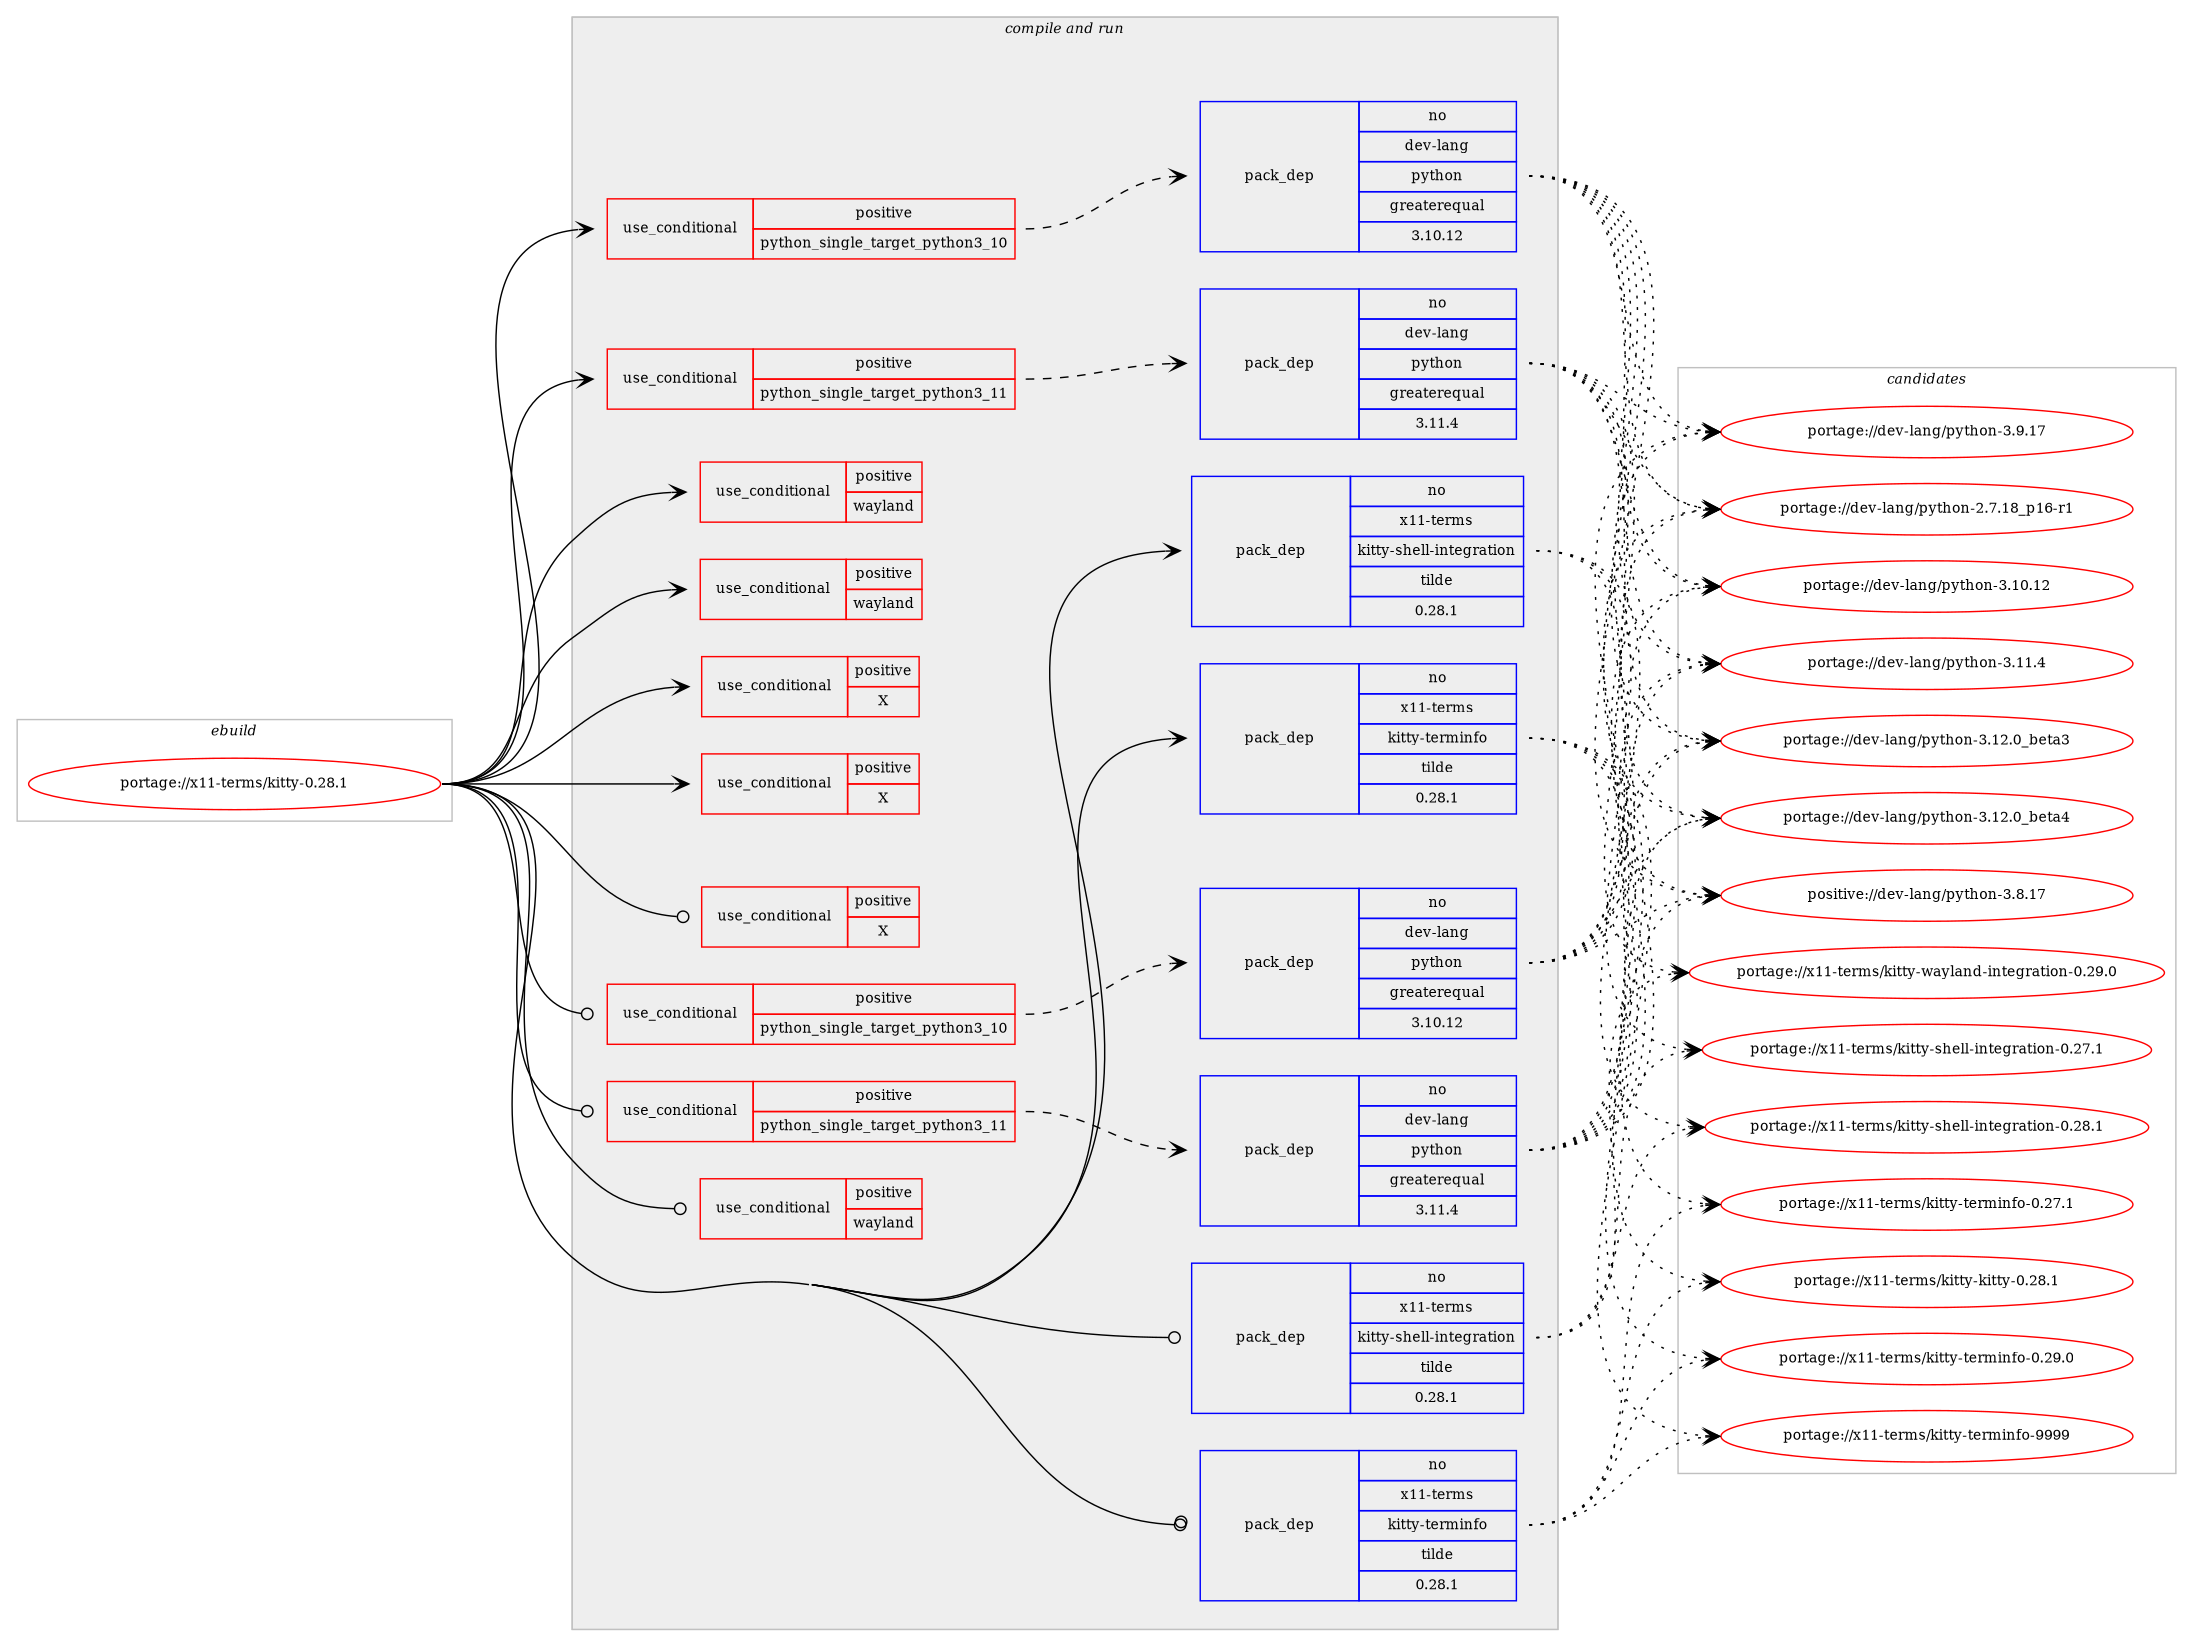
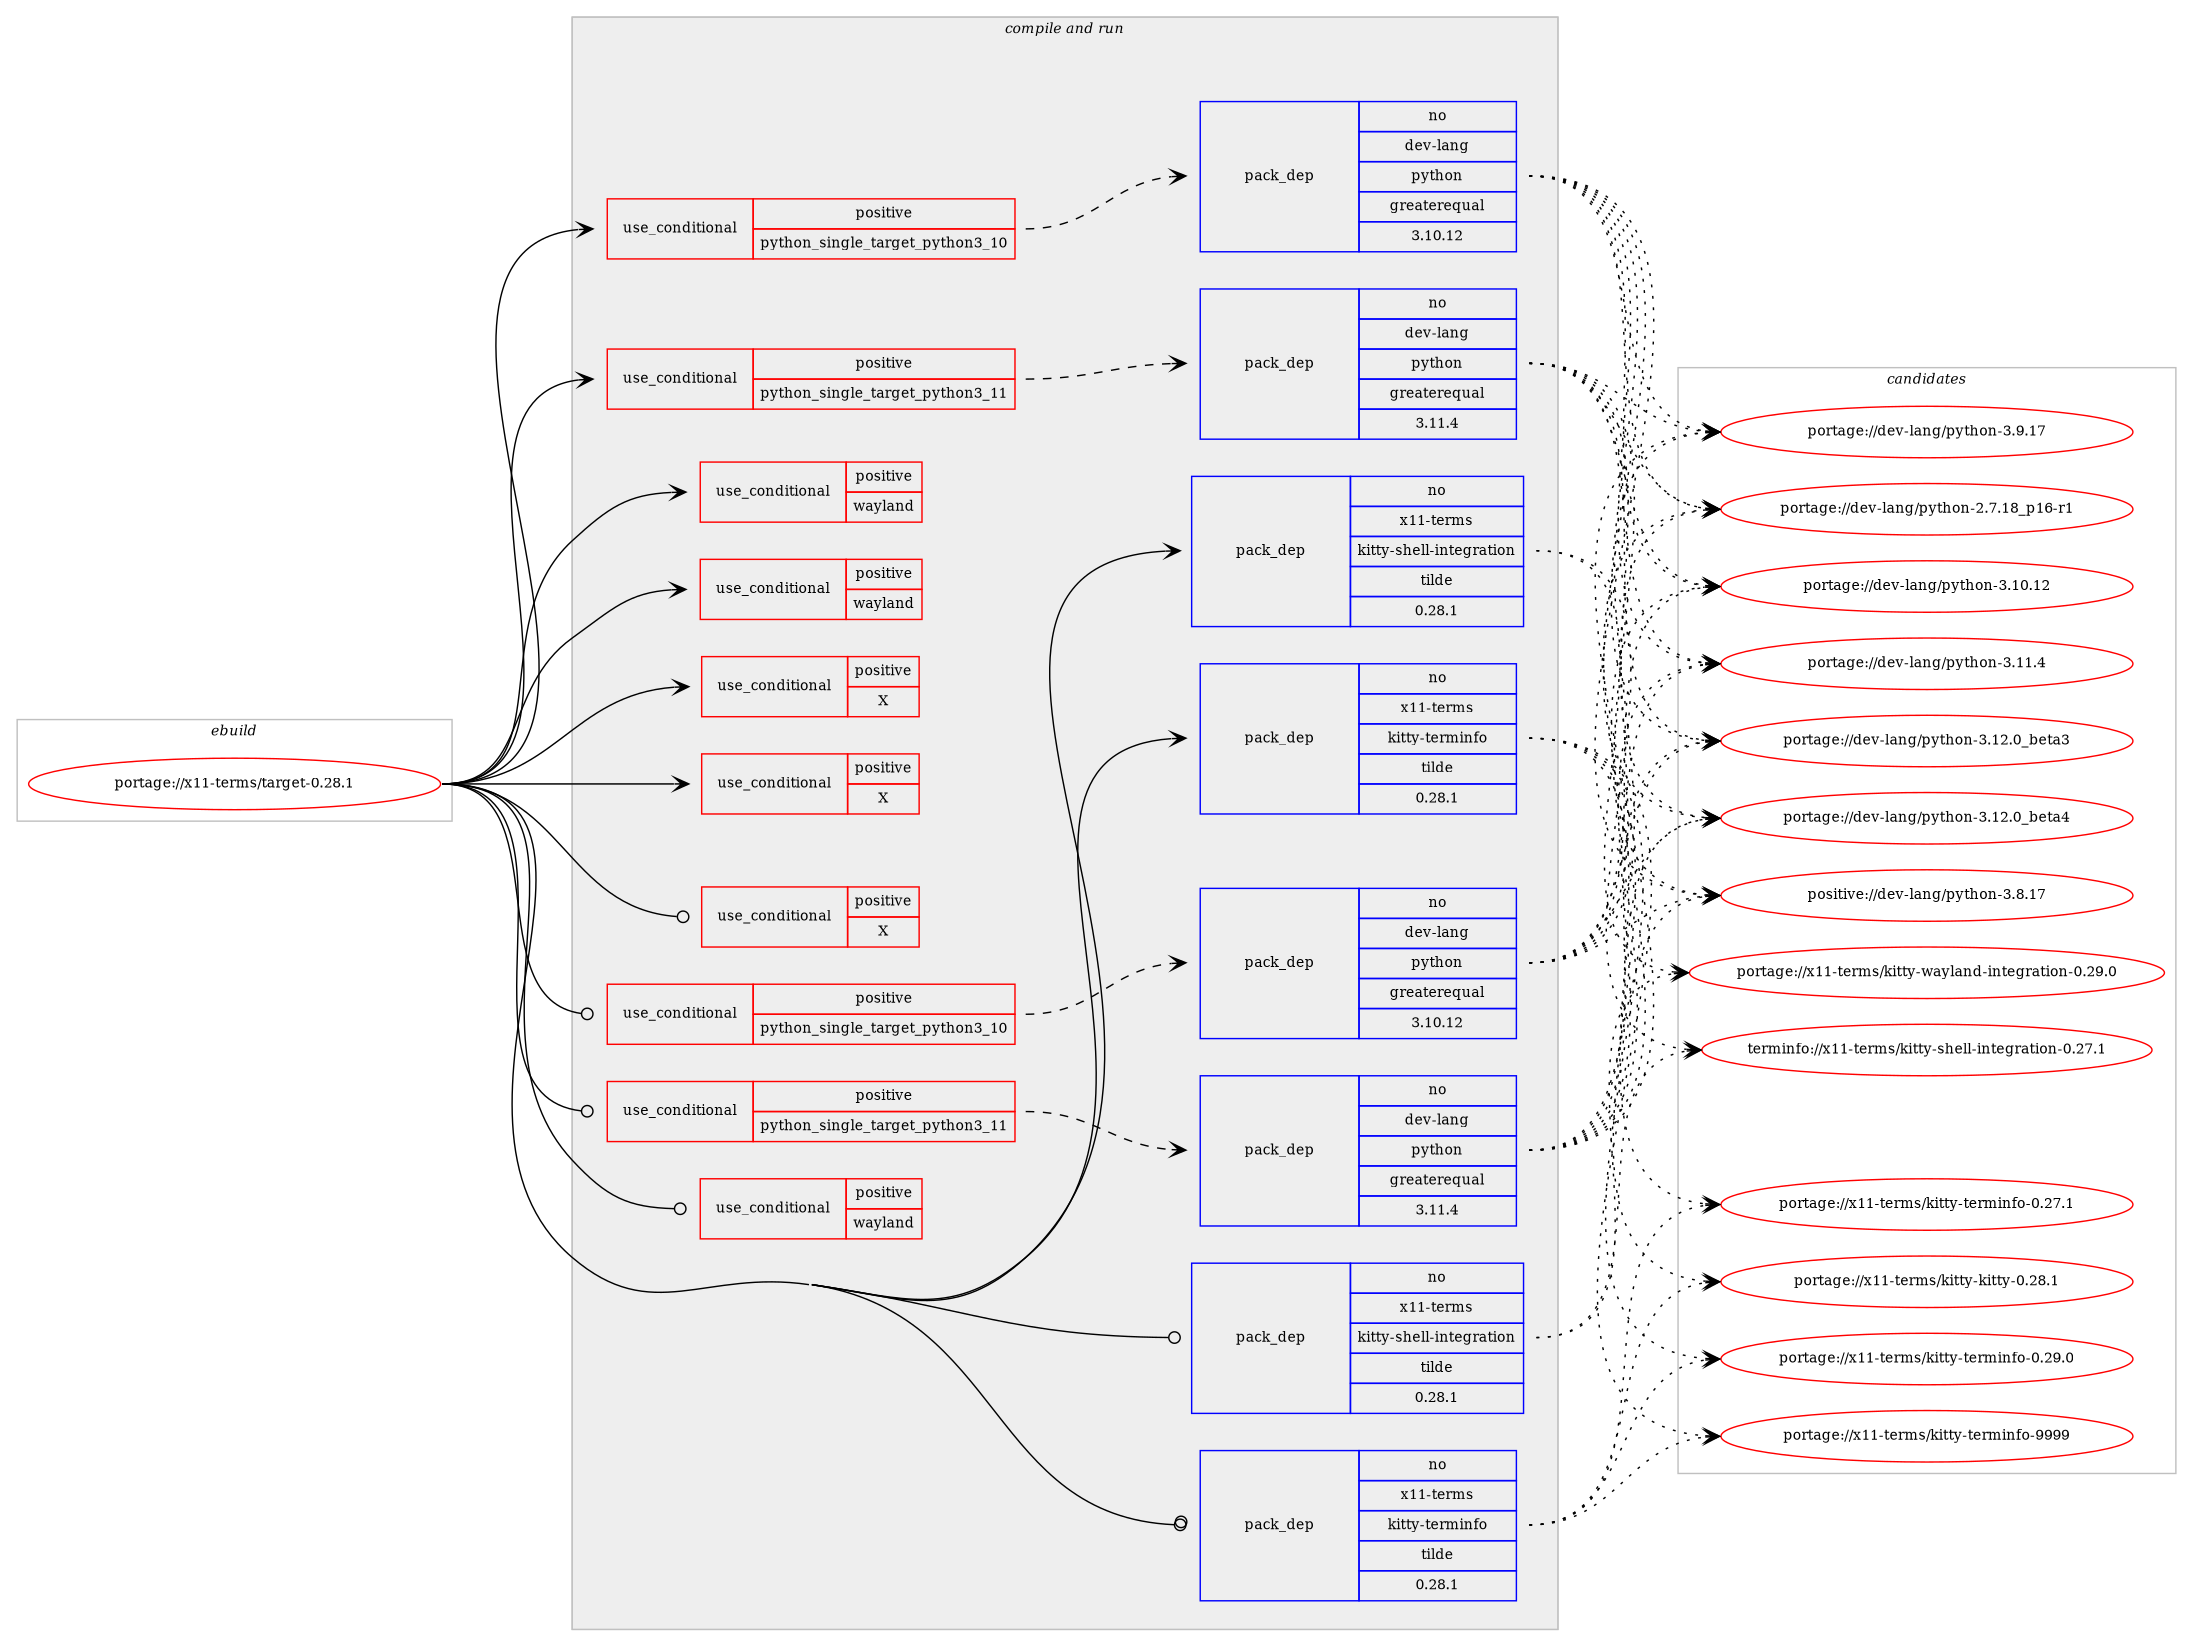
(235, 784) -> (235, 784)
(1927, 1050) -> (1927, 1050)
(1927, 1127) -> none
